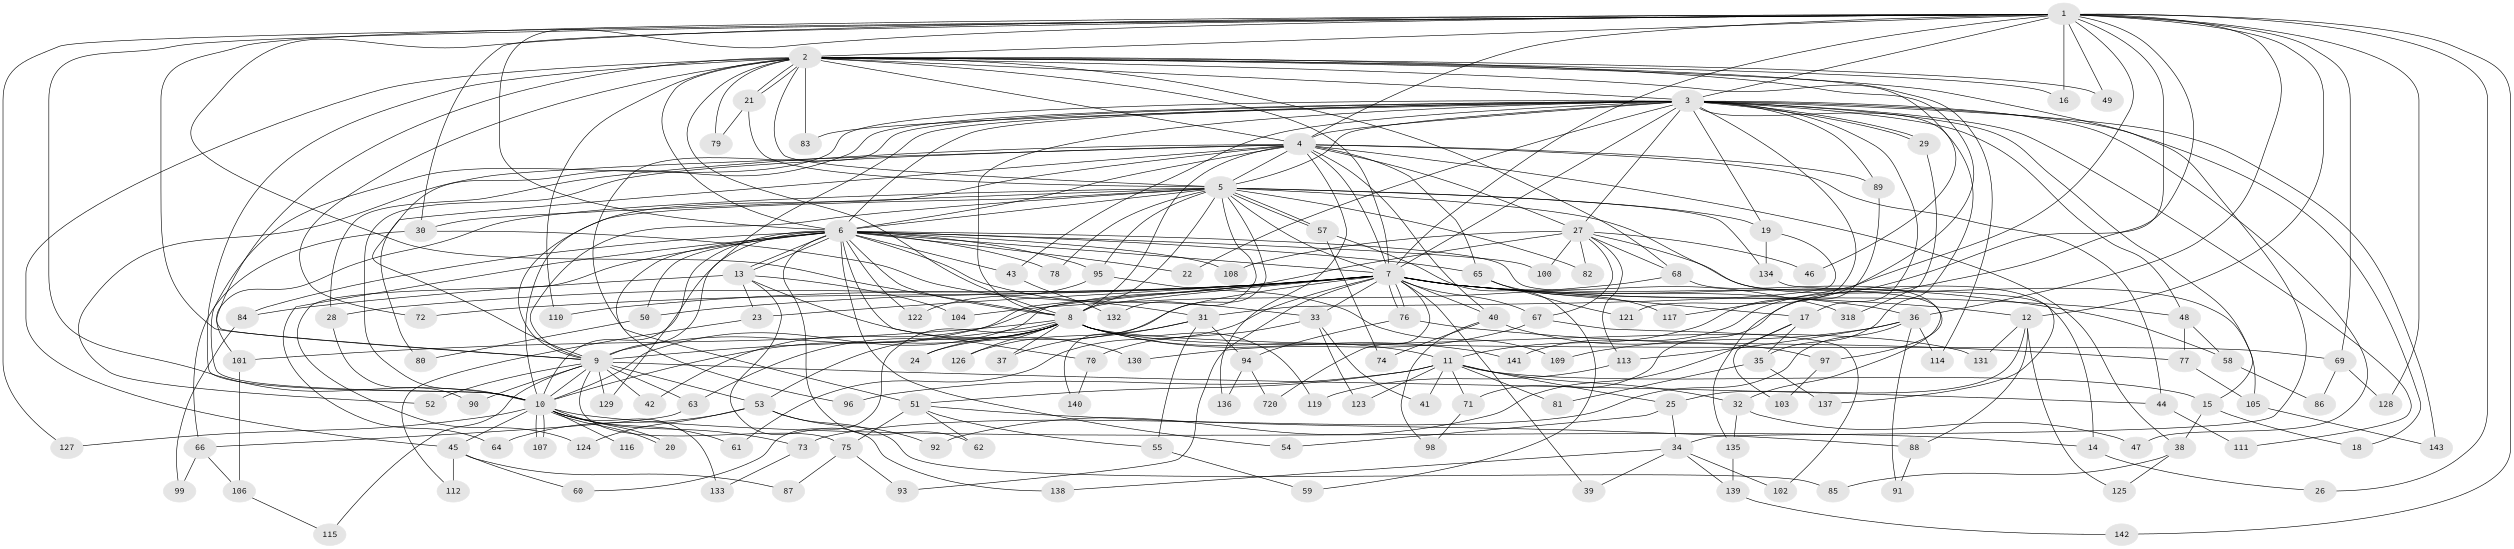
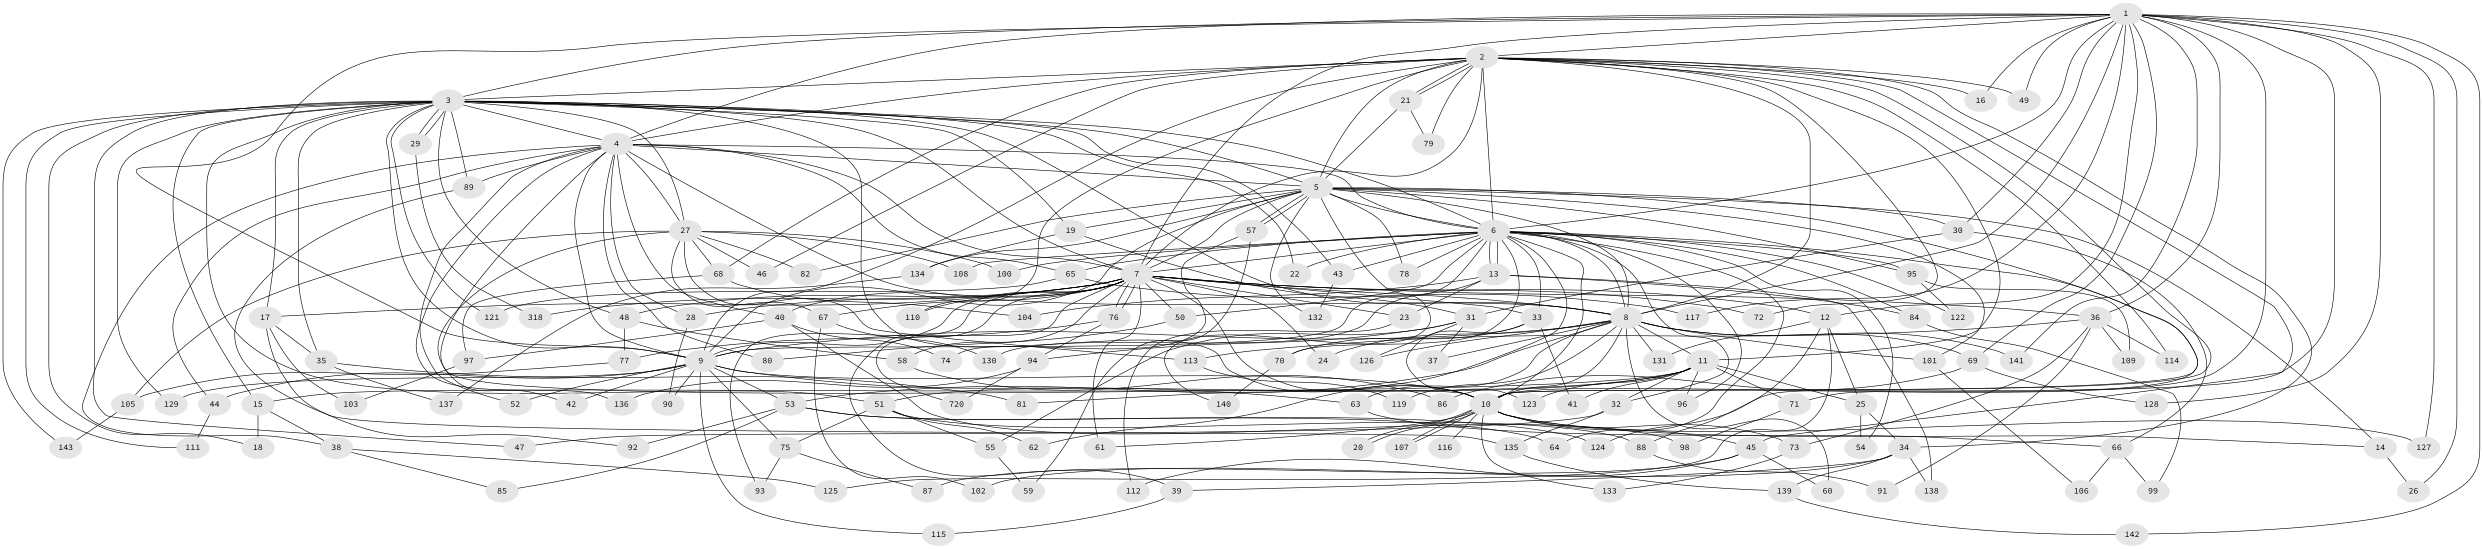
(805, 144) -> none
(285, 513) -> (1061, 522)
